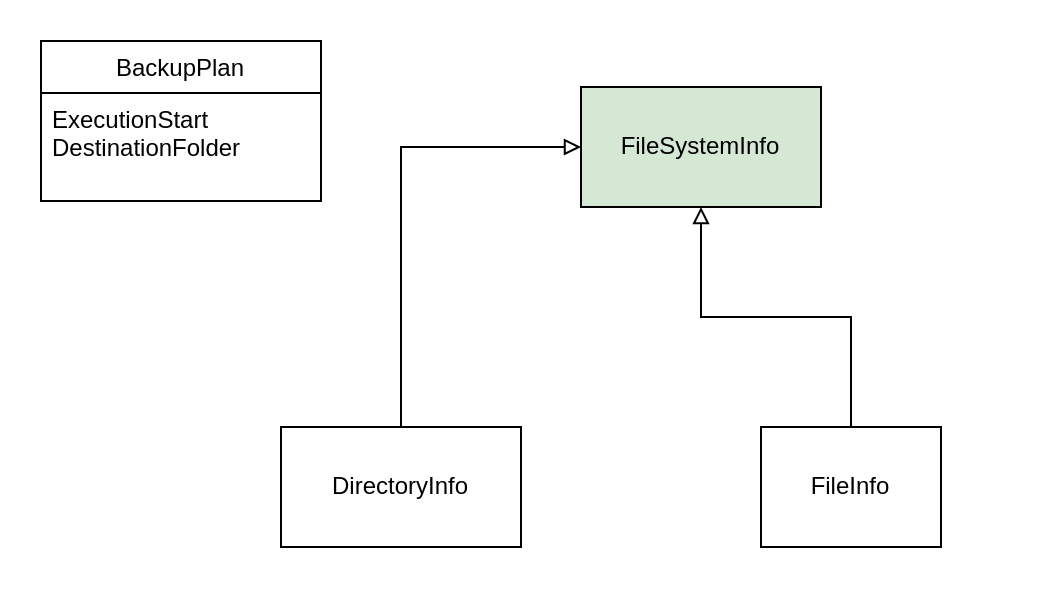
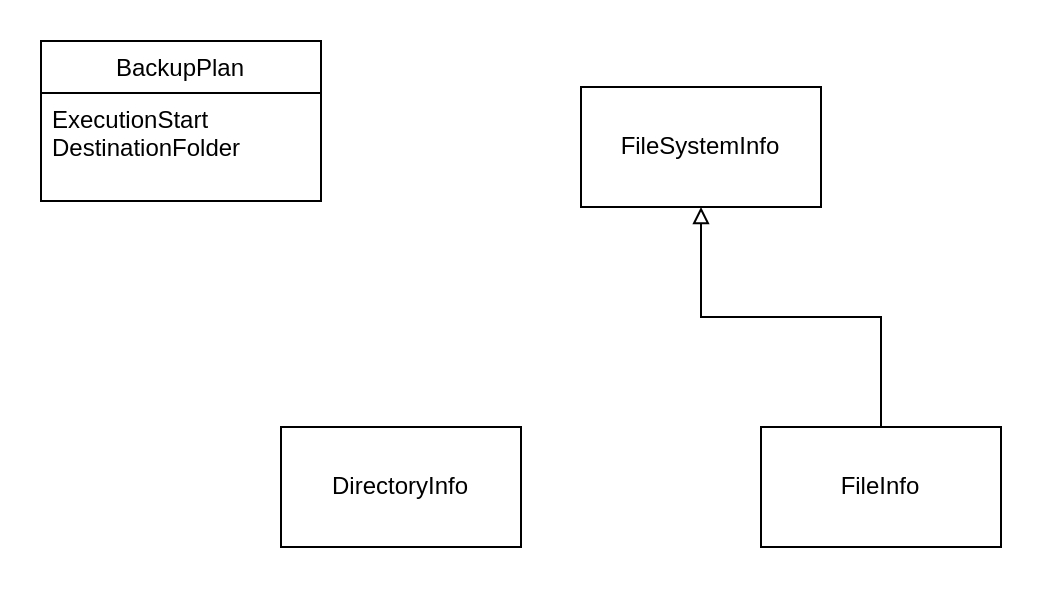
(701, 147) -> (701, 147)
(401, 205) -> none
(851, 487) -> (881, 487)
